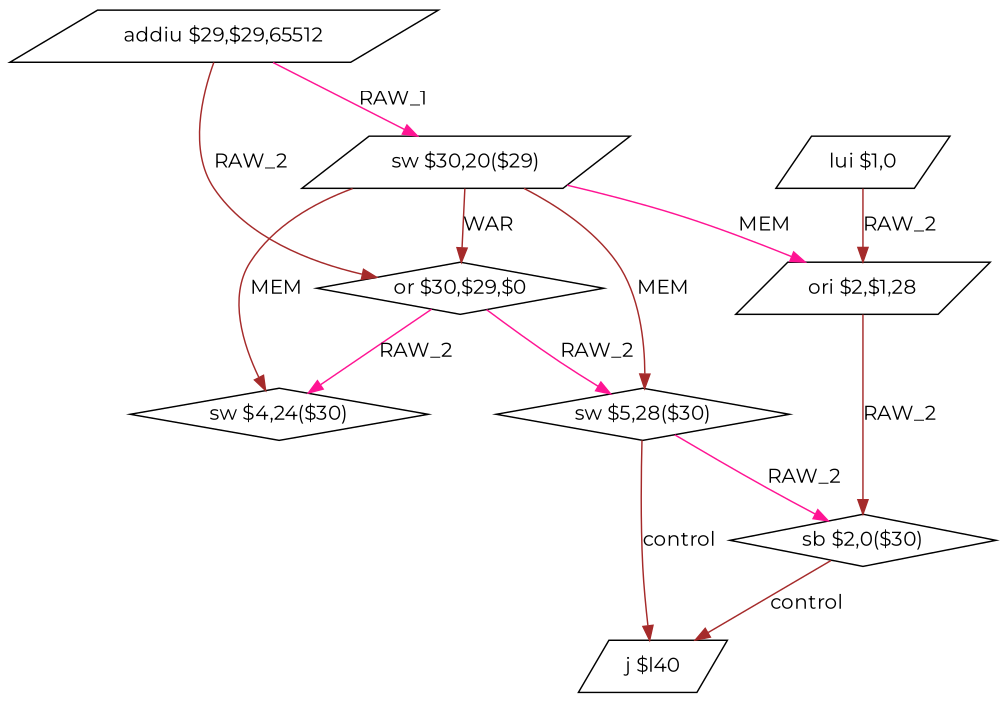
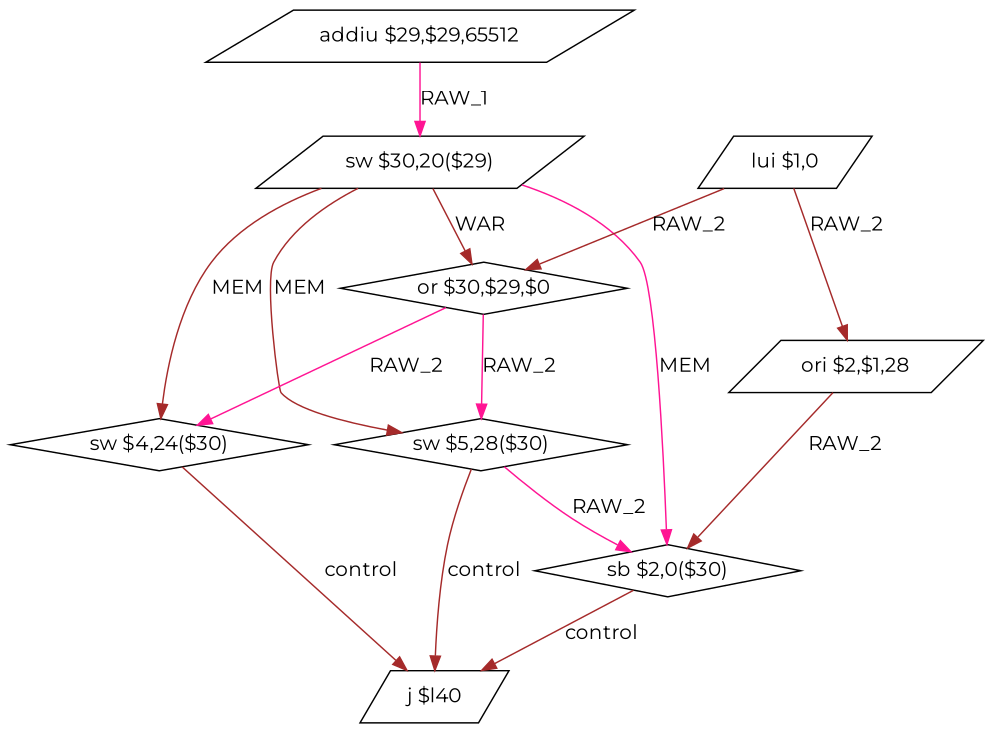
(228, 206) -> (632, 226)
(681, 216) -> (653, 324)
none -> (289, 564)
